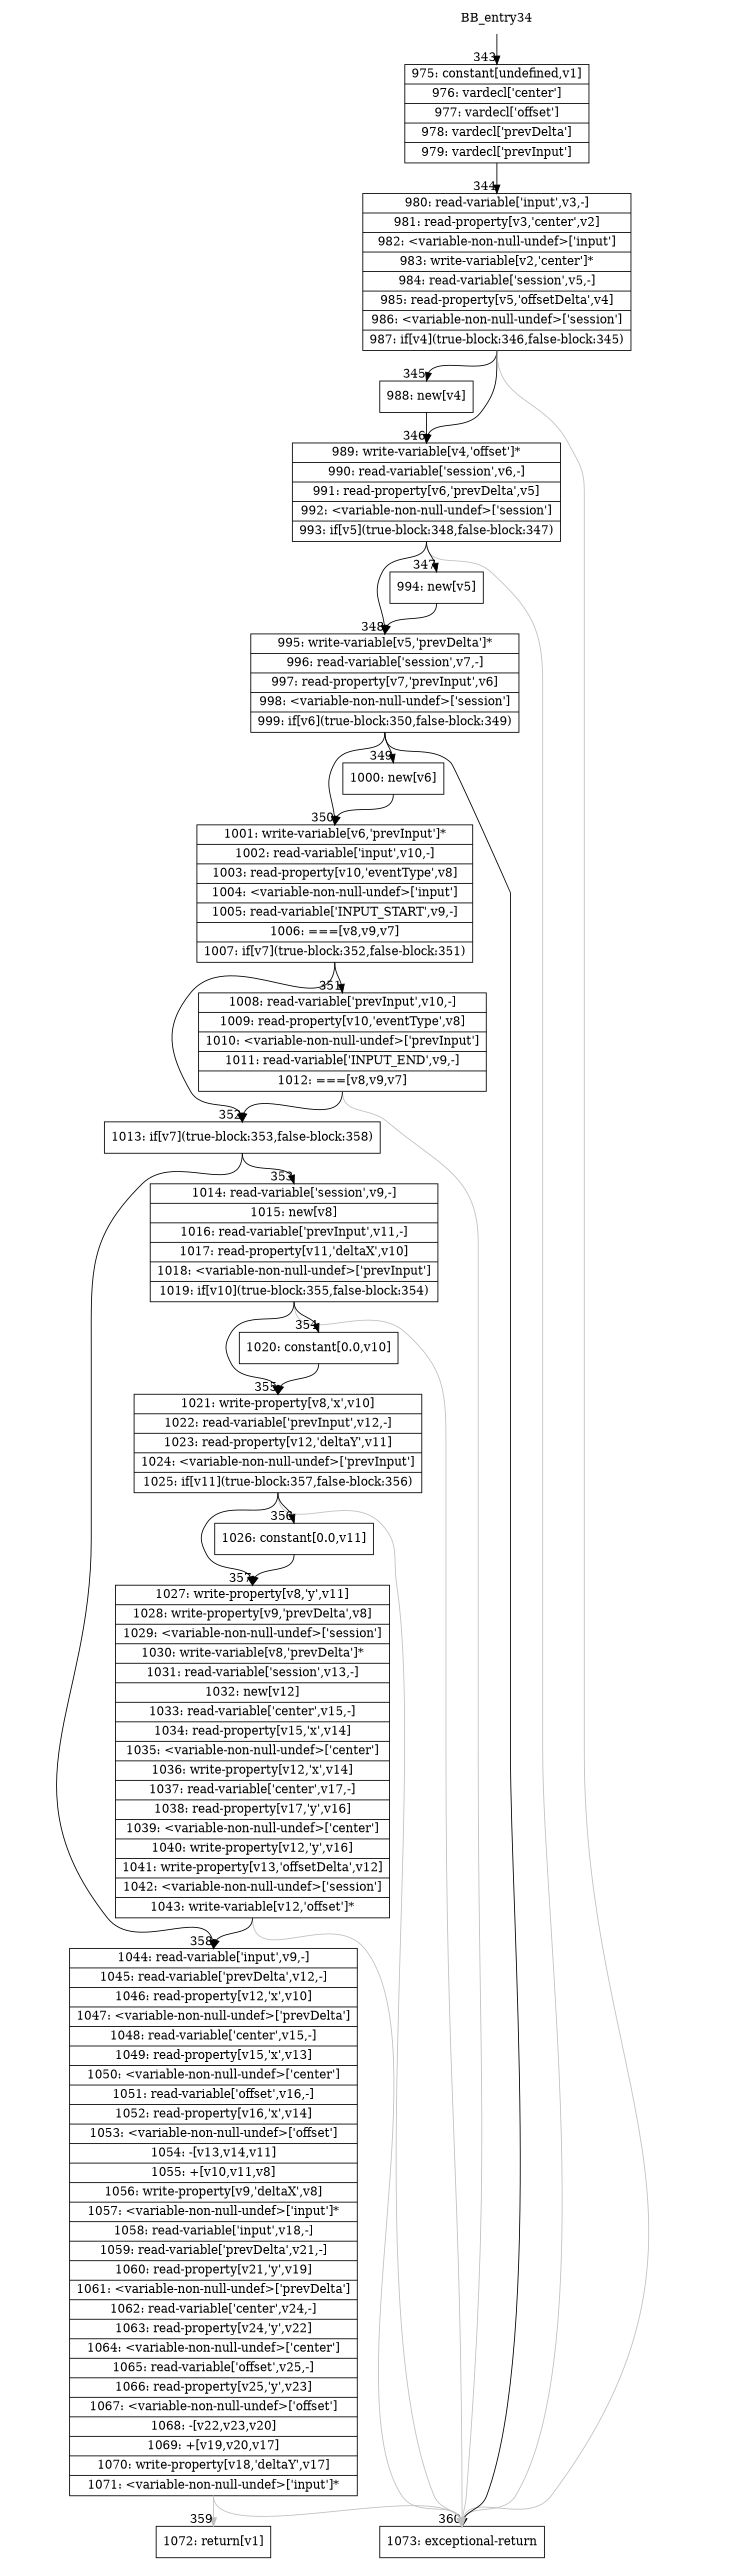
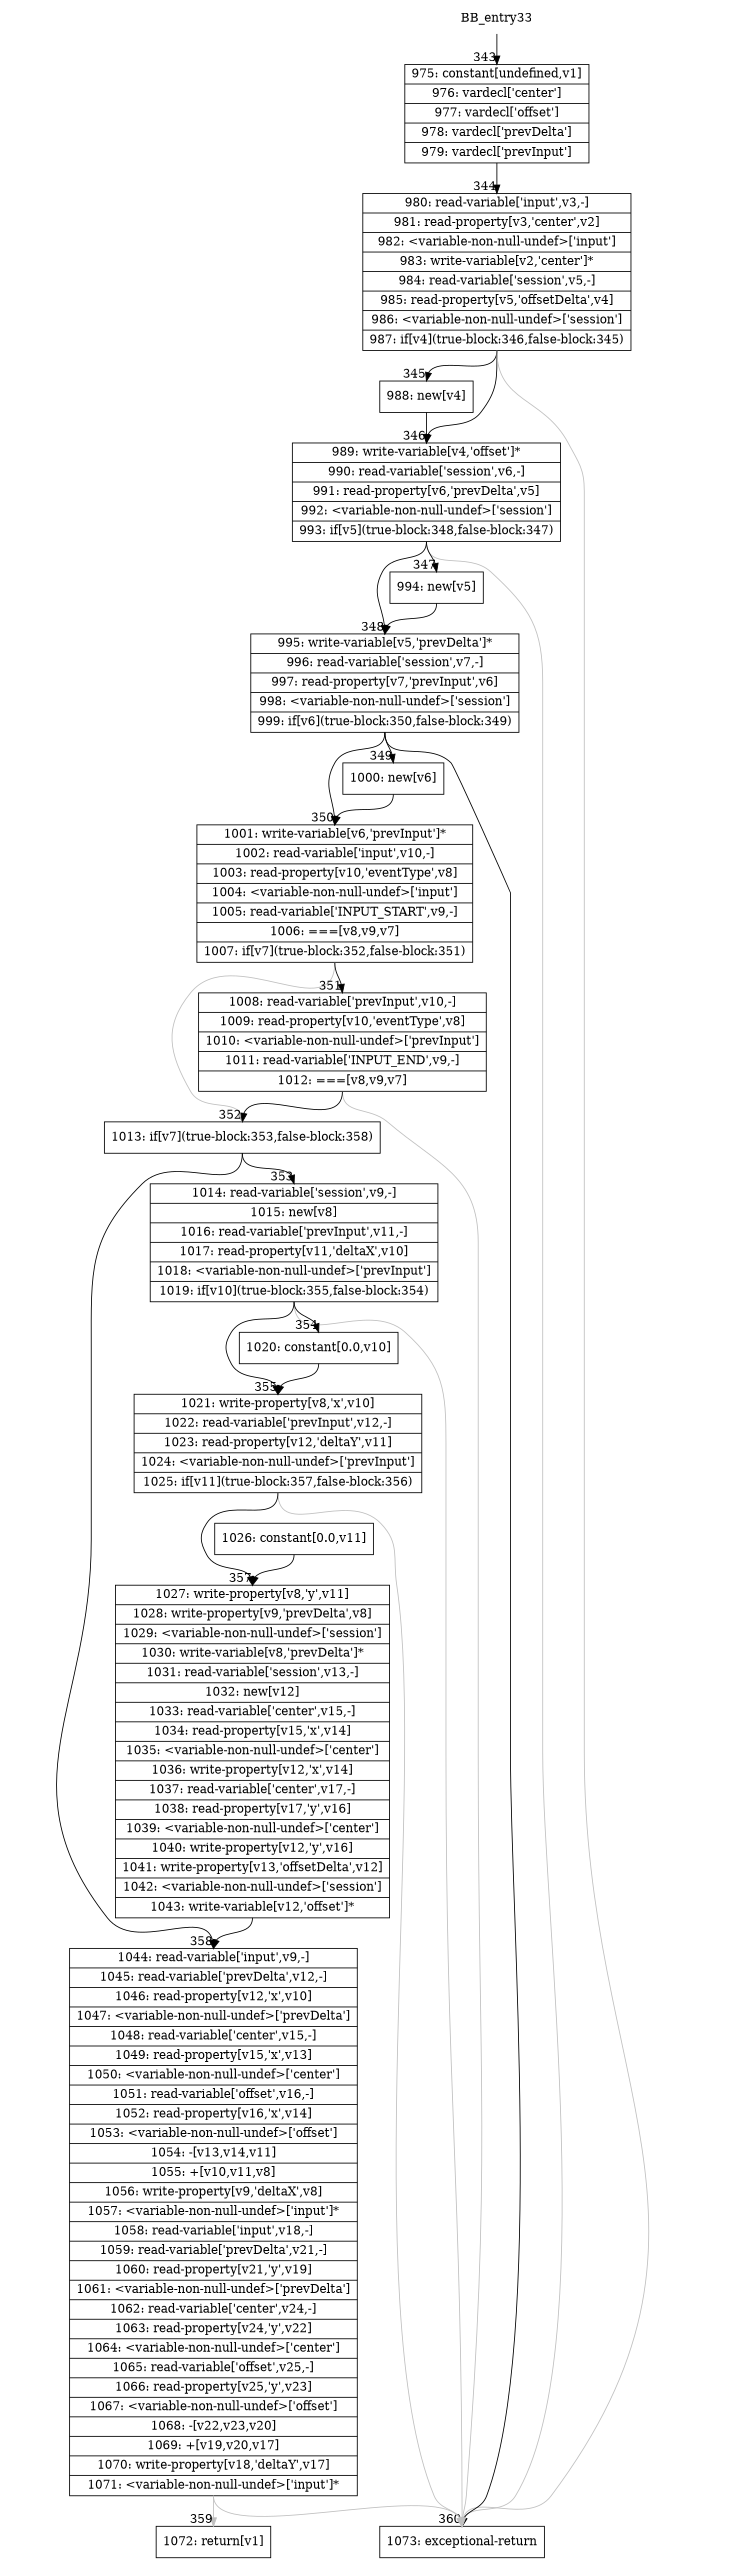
(497, 19) -> (497, 19)
(192, 992) -> (192, 992)
(283, 1505) -> none
(389, 2189) -> none
